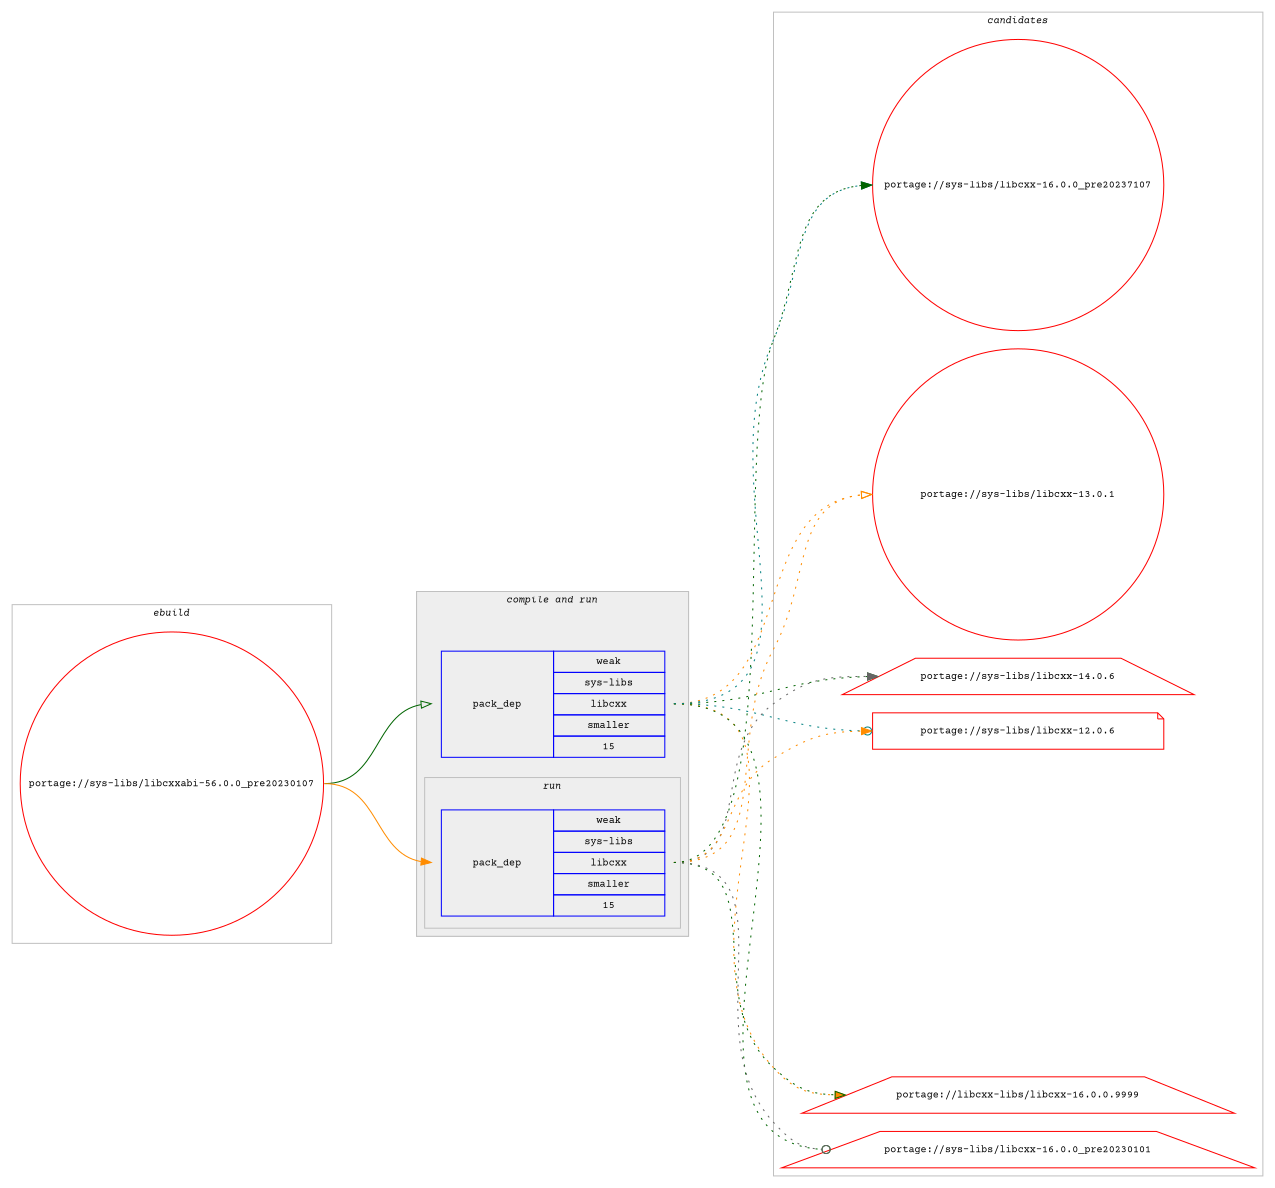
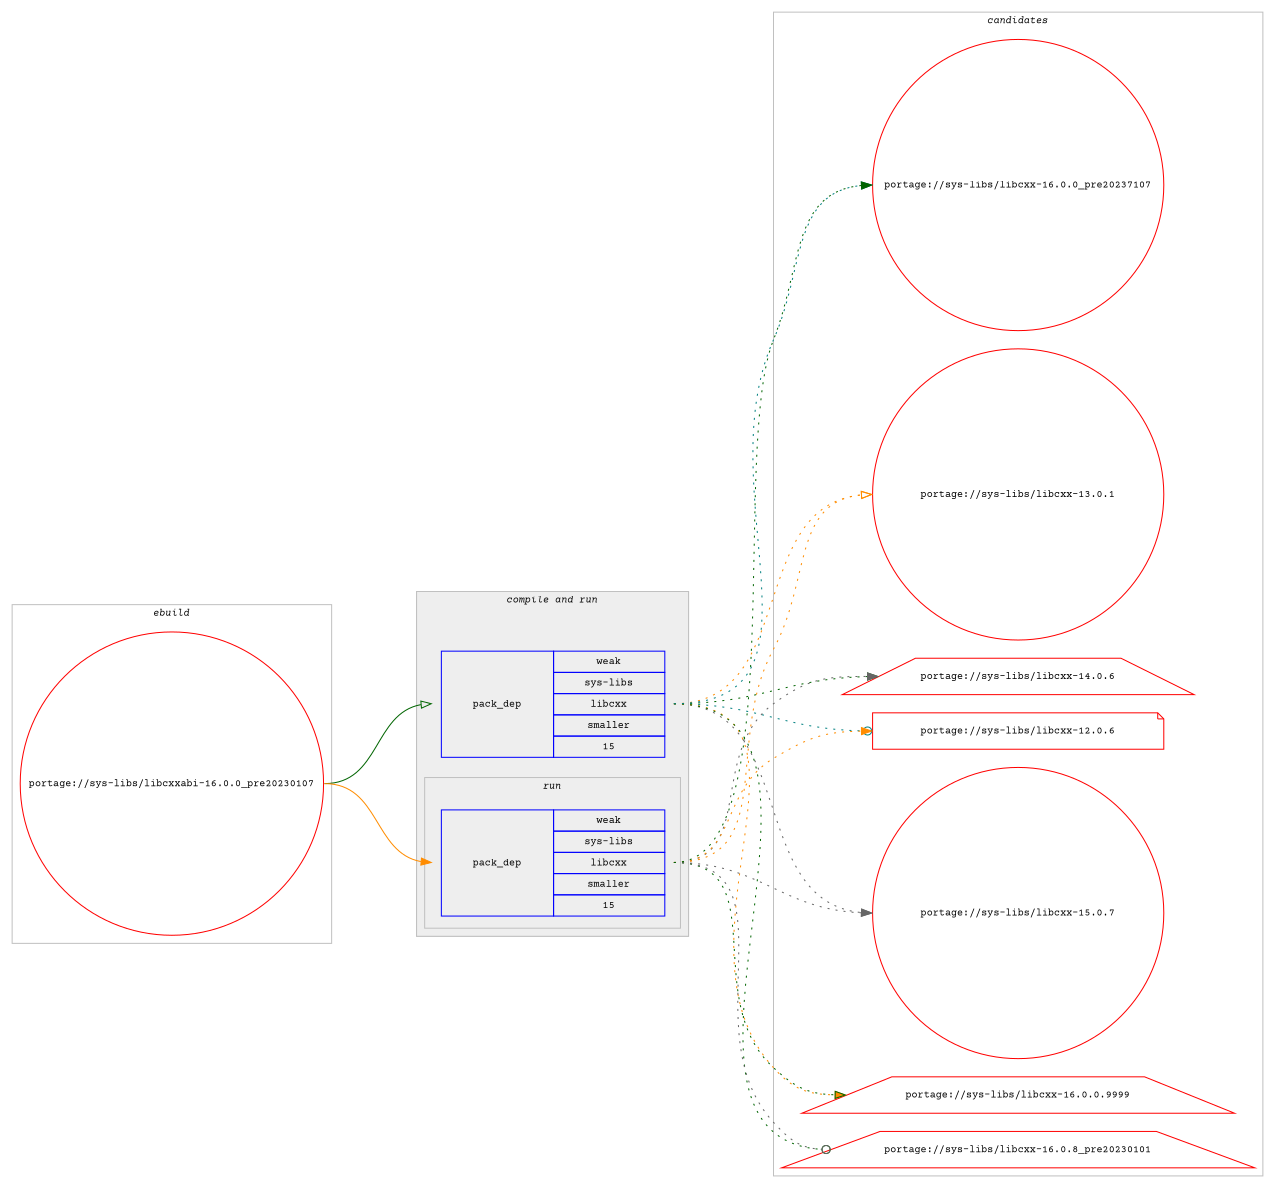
(172, 784) -> (172, 784)
none -> (1018, 913)
(1018, 1095) -> (1018, 1095)
(1018, 1150) -> (1018, 1150)
